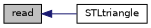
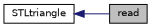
(64, 14) -> (97, 14)
